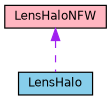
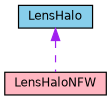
(56, 56) -> (56, 56)
